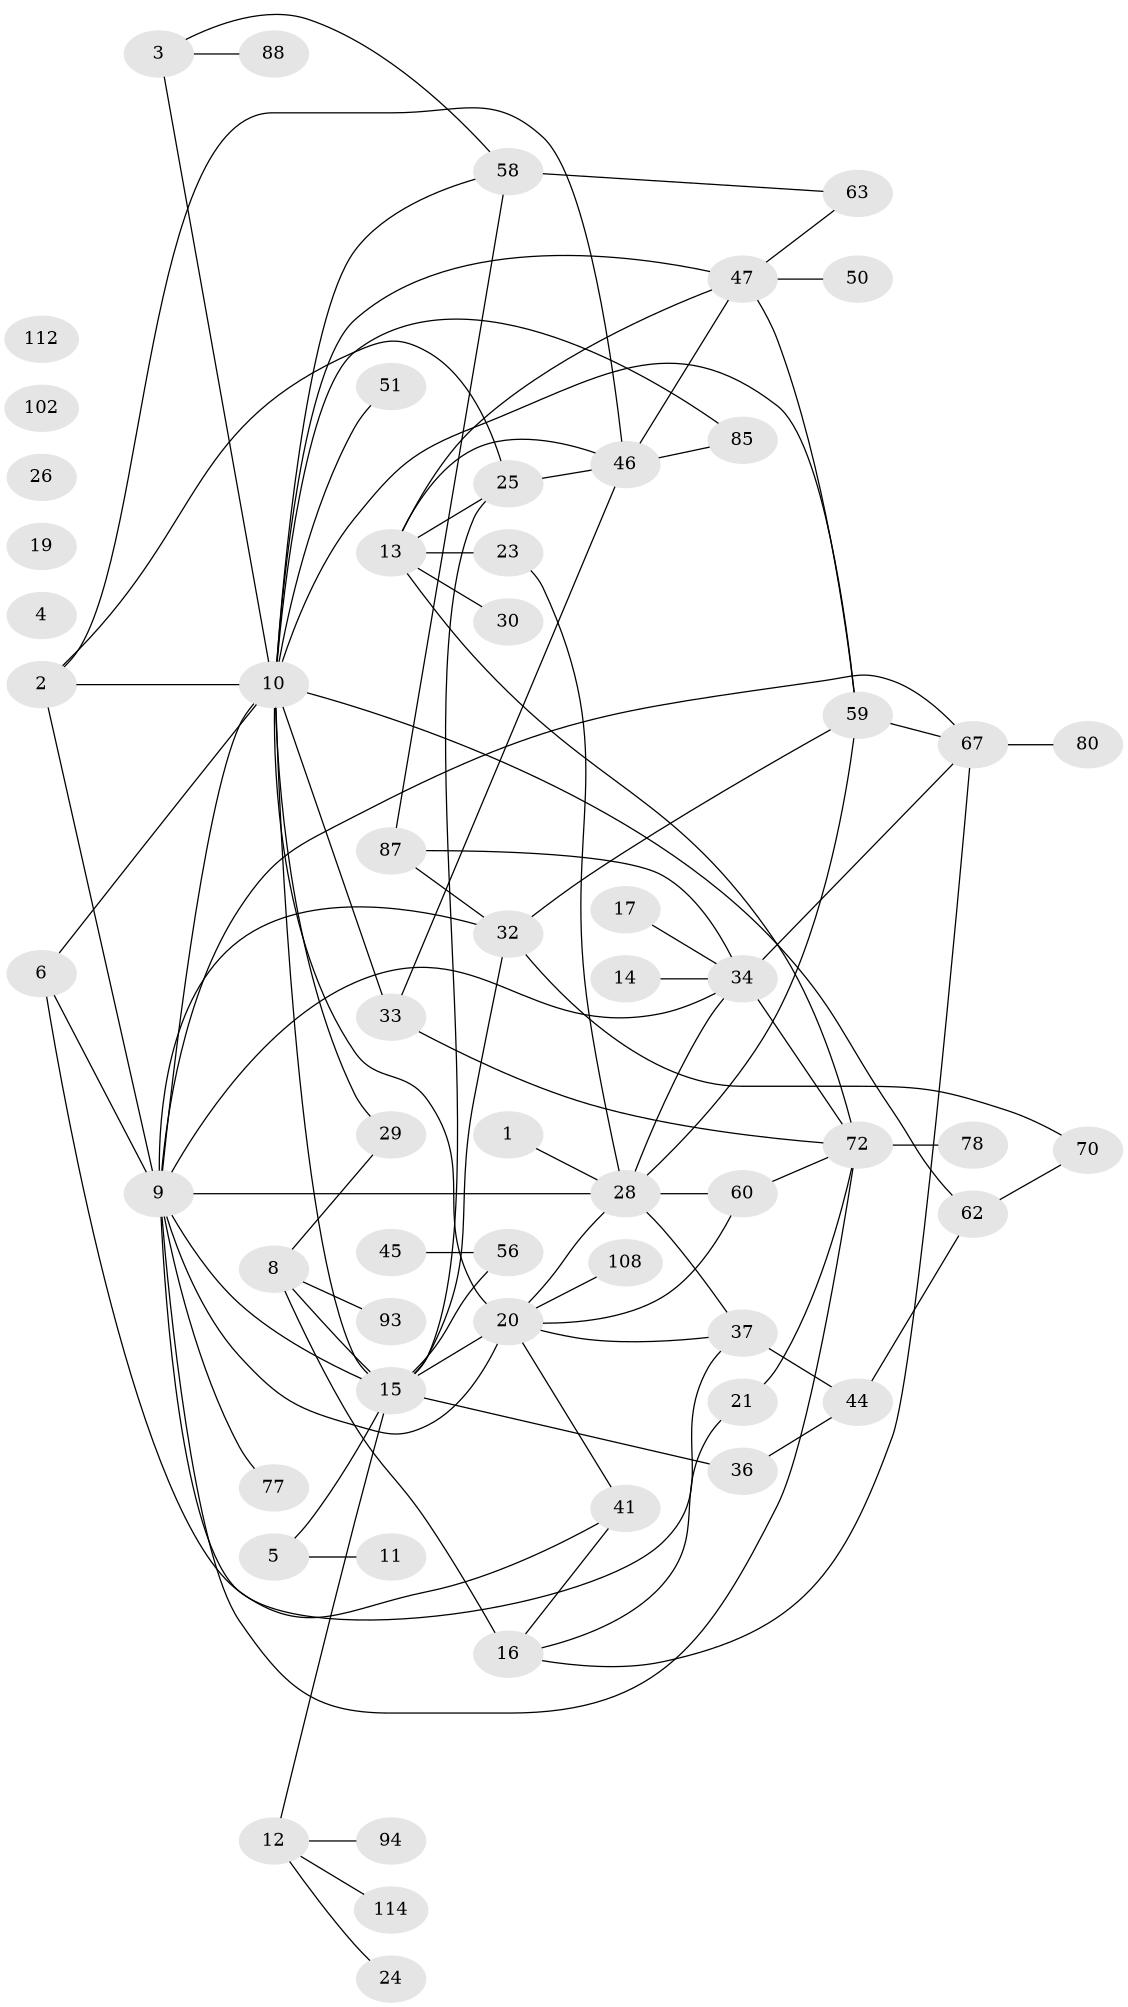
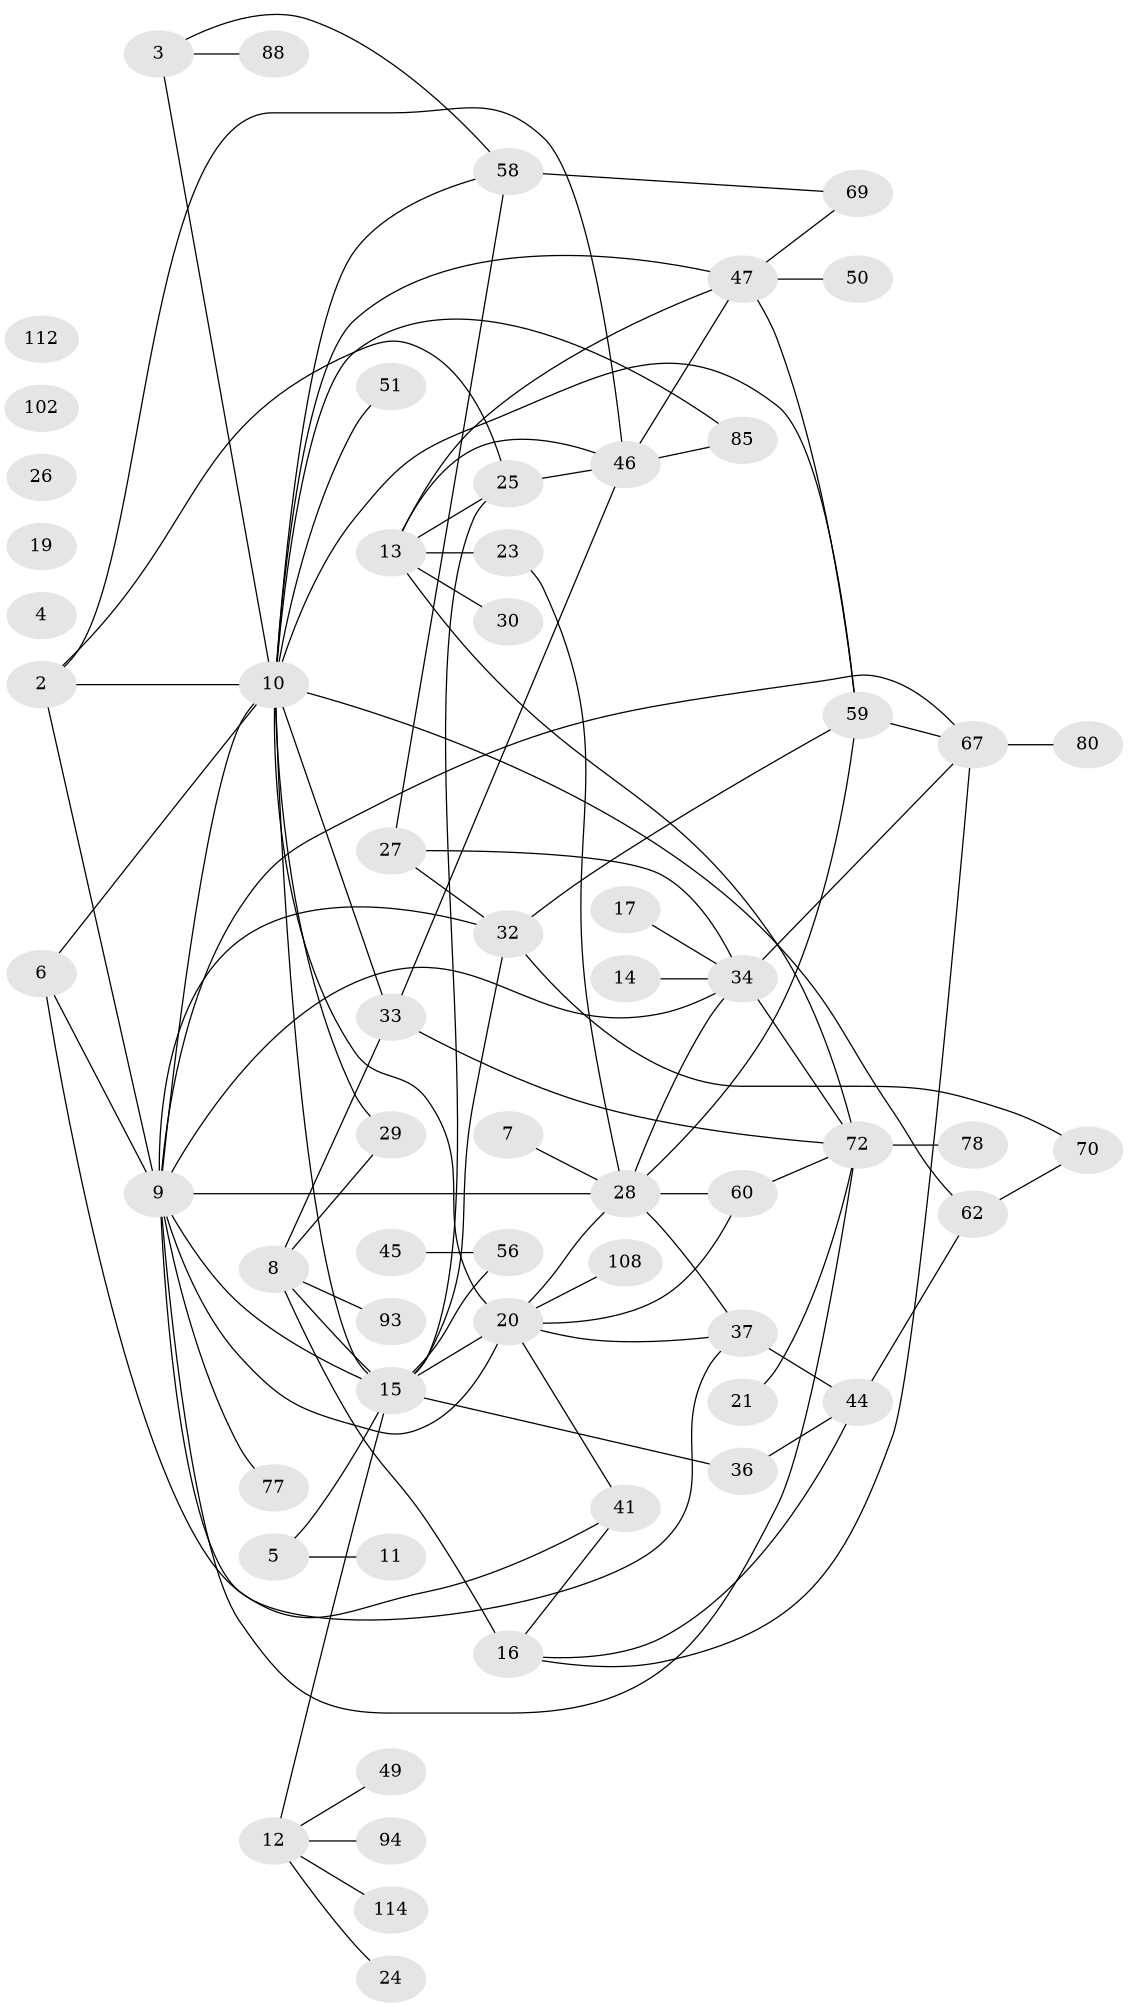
(858, 193) -> (858, 193)
(391, 851) -> (391, 851)
(508, 1135) -> (508, 1135)
none -> (333, 1143)
(674, 1568) -> (713, 1602)
none -> (391, 1772)
